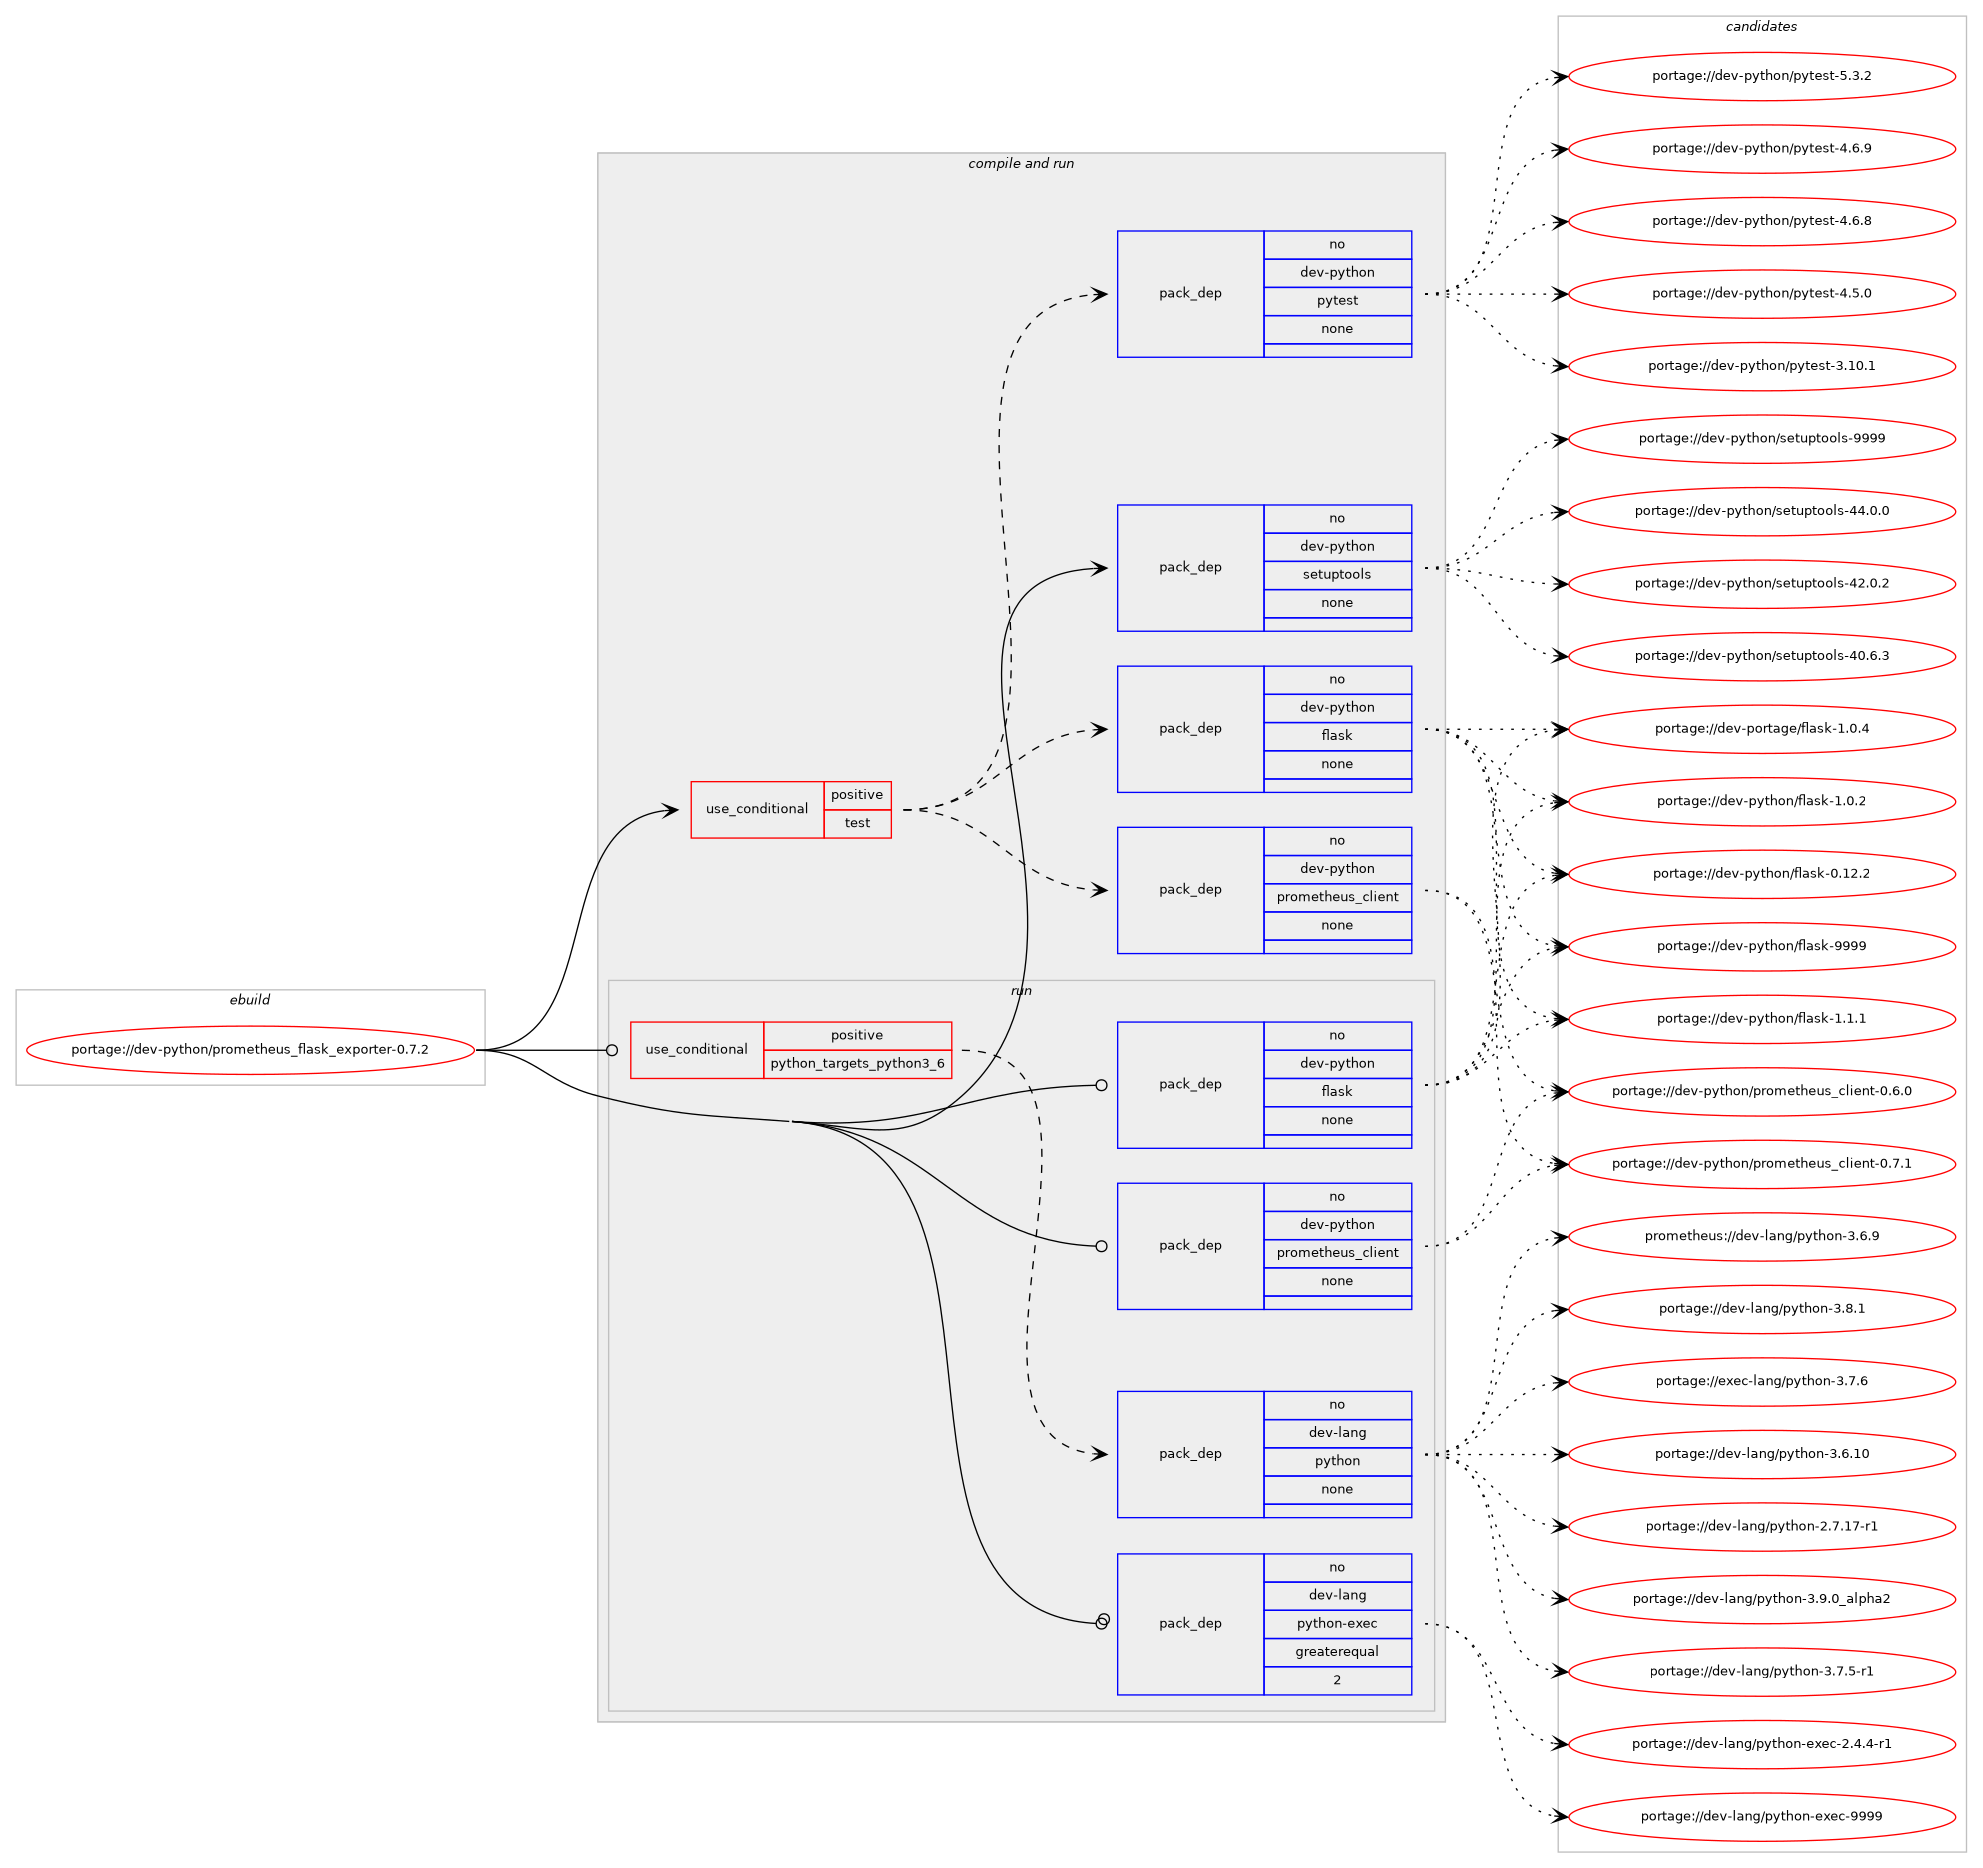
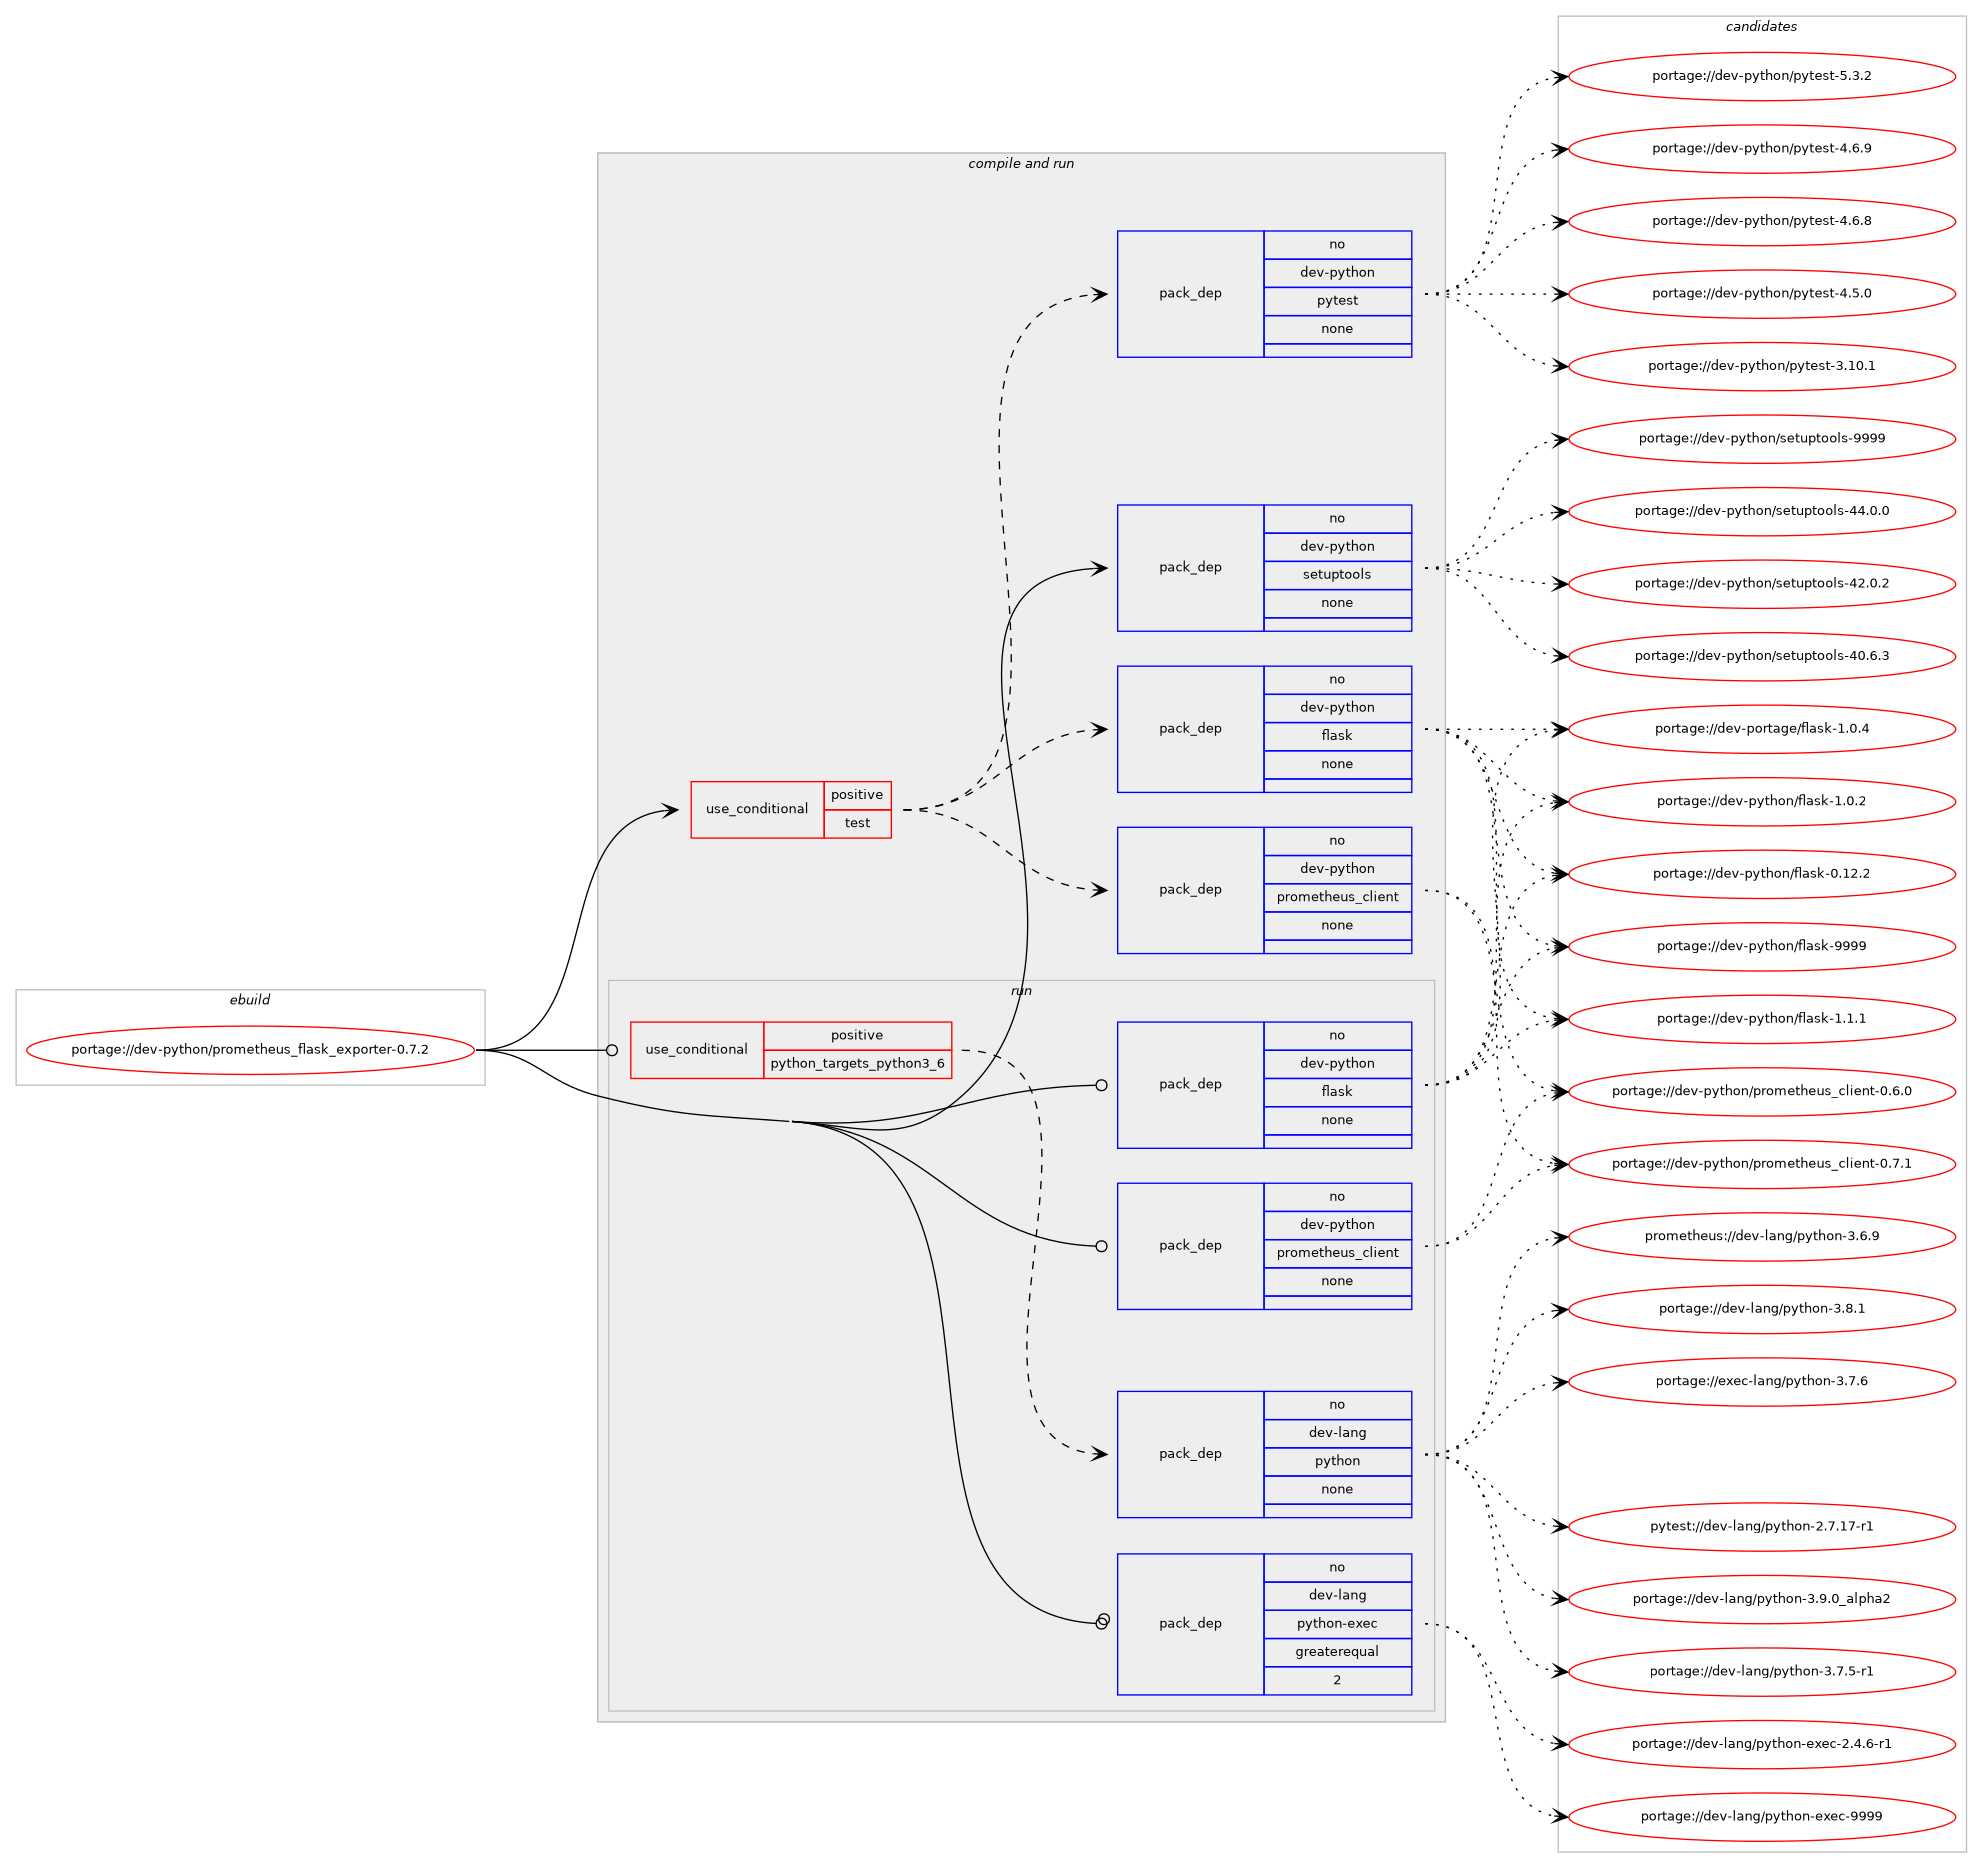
(1762, 1455) -> none
(1762, 1527) -> (1762, 1527)
(1762, 1745) -> (1762, 1745)
